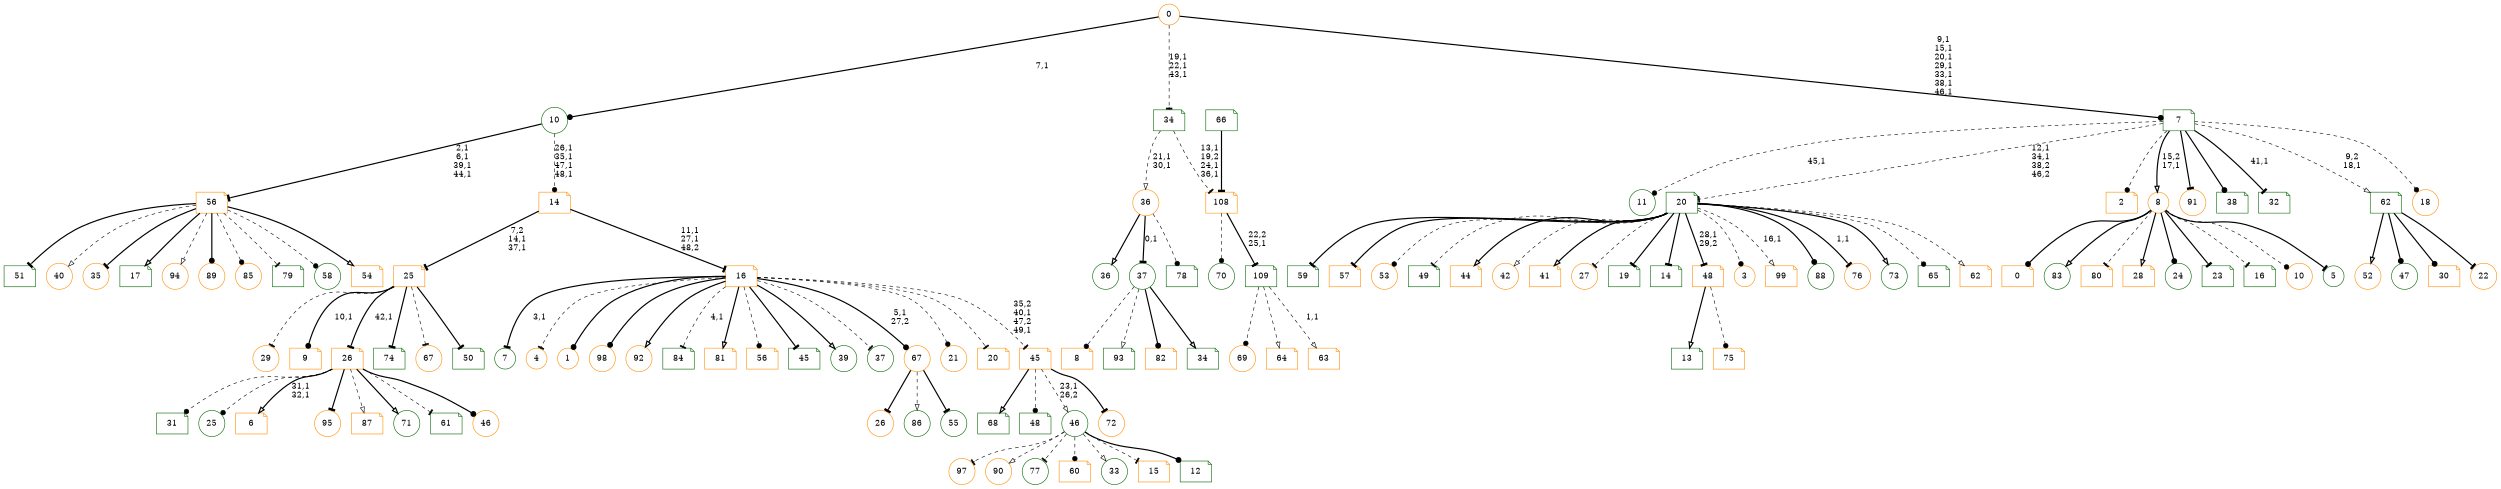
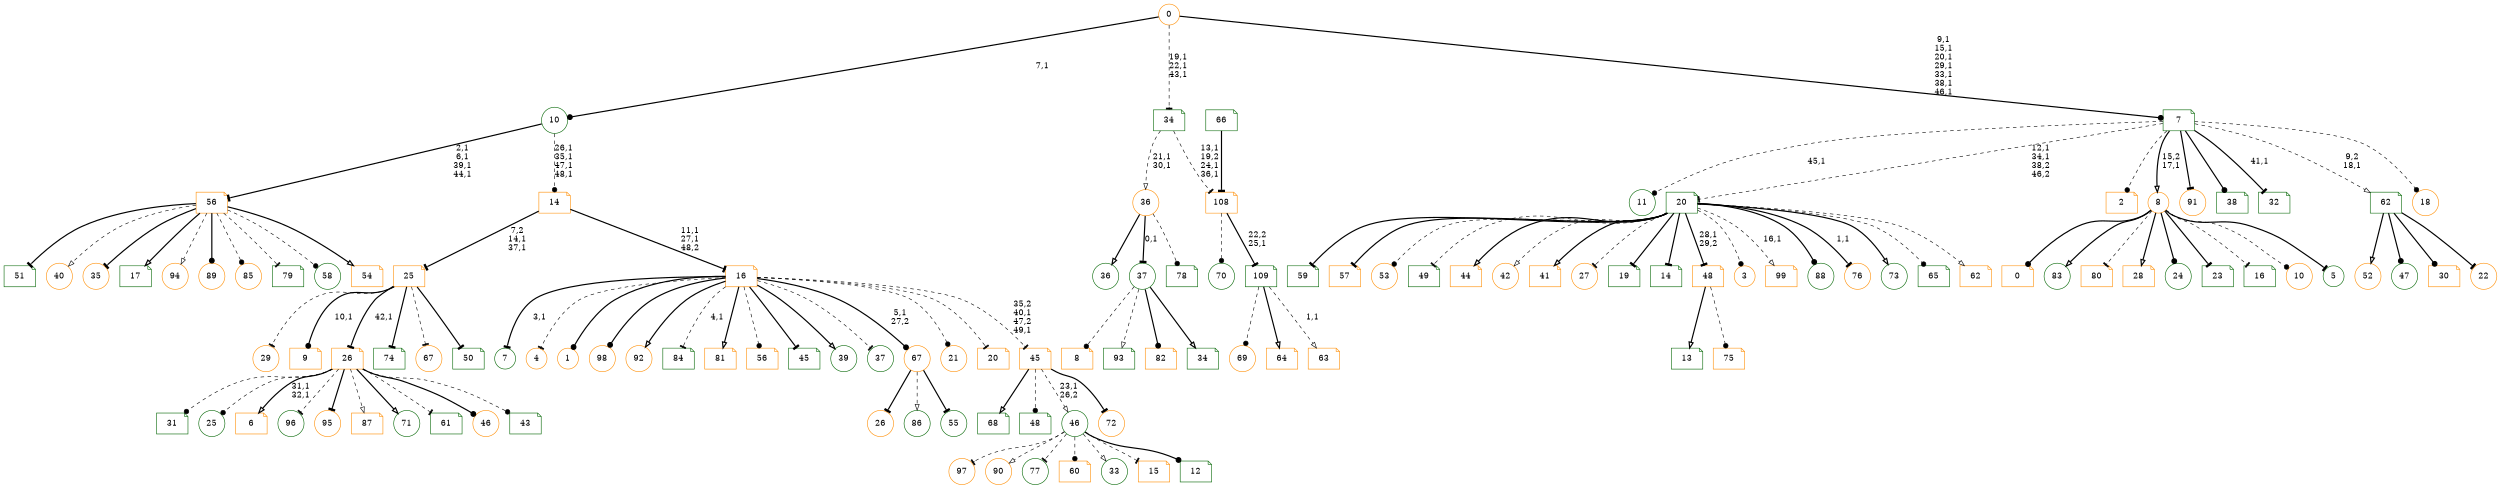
(1271, 314) -> (1271, 314)
none -> (291, 424)
none -> (525, 424)
